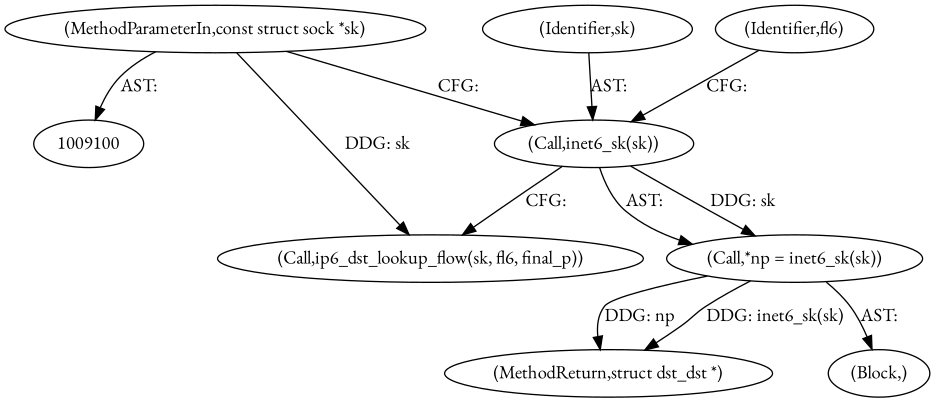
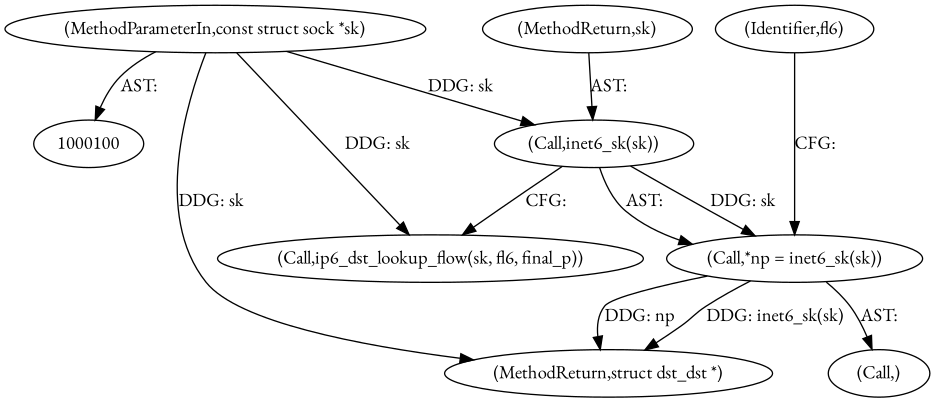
(587, 29) -> (587, 29)
(701, 83) -> (795, 137)
(461, 86) -> (461, 86)
(89, 144) -> (89, 144)
none -> (217, 292)
(879, 373) -> (879, 373)
